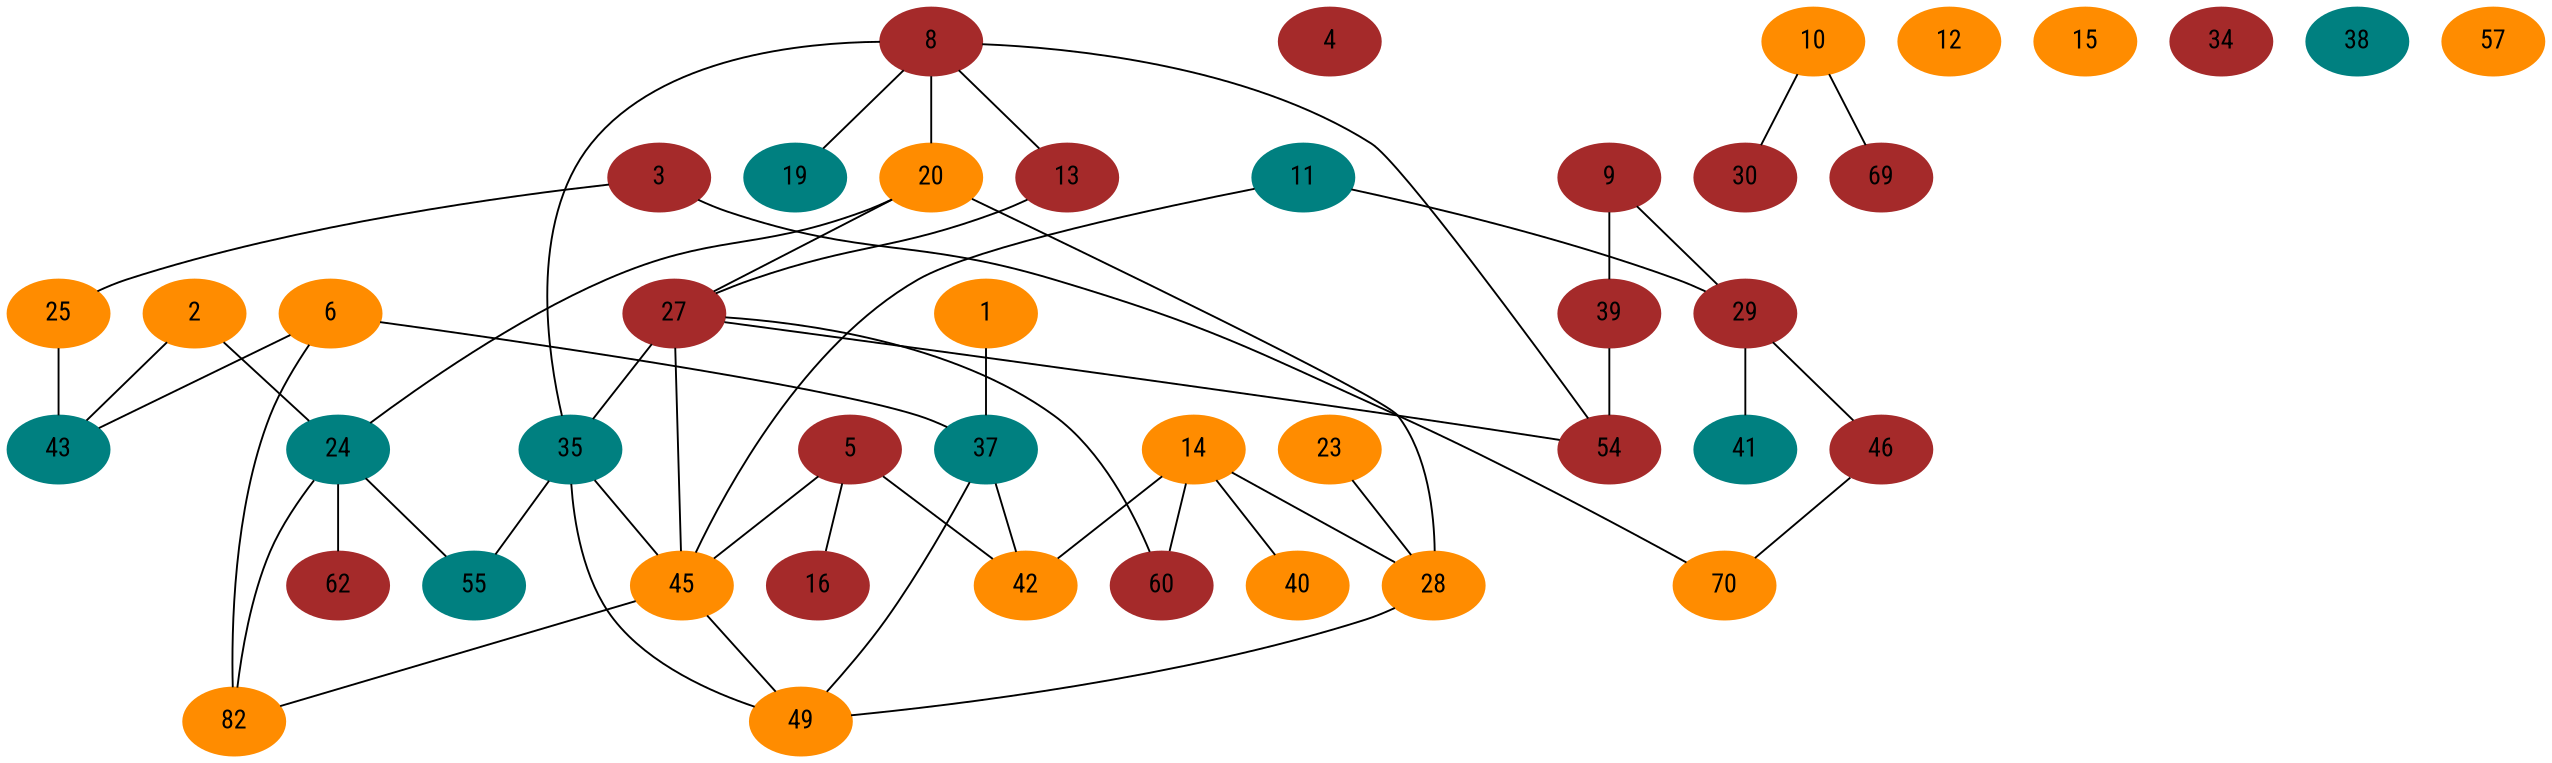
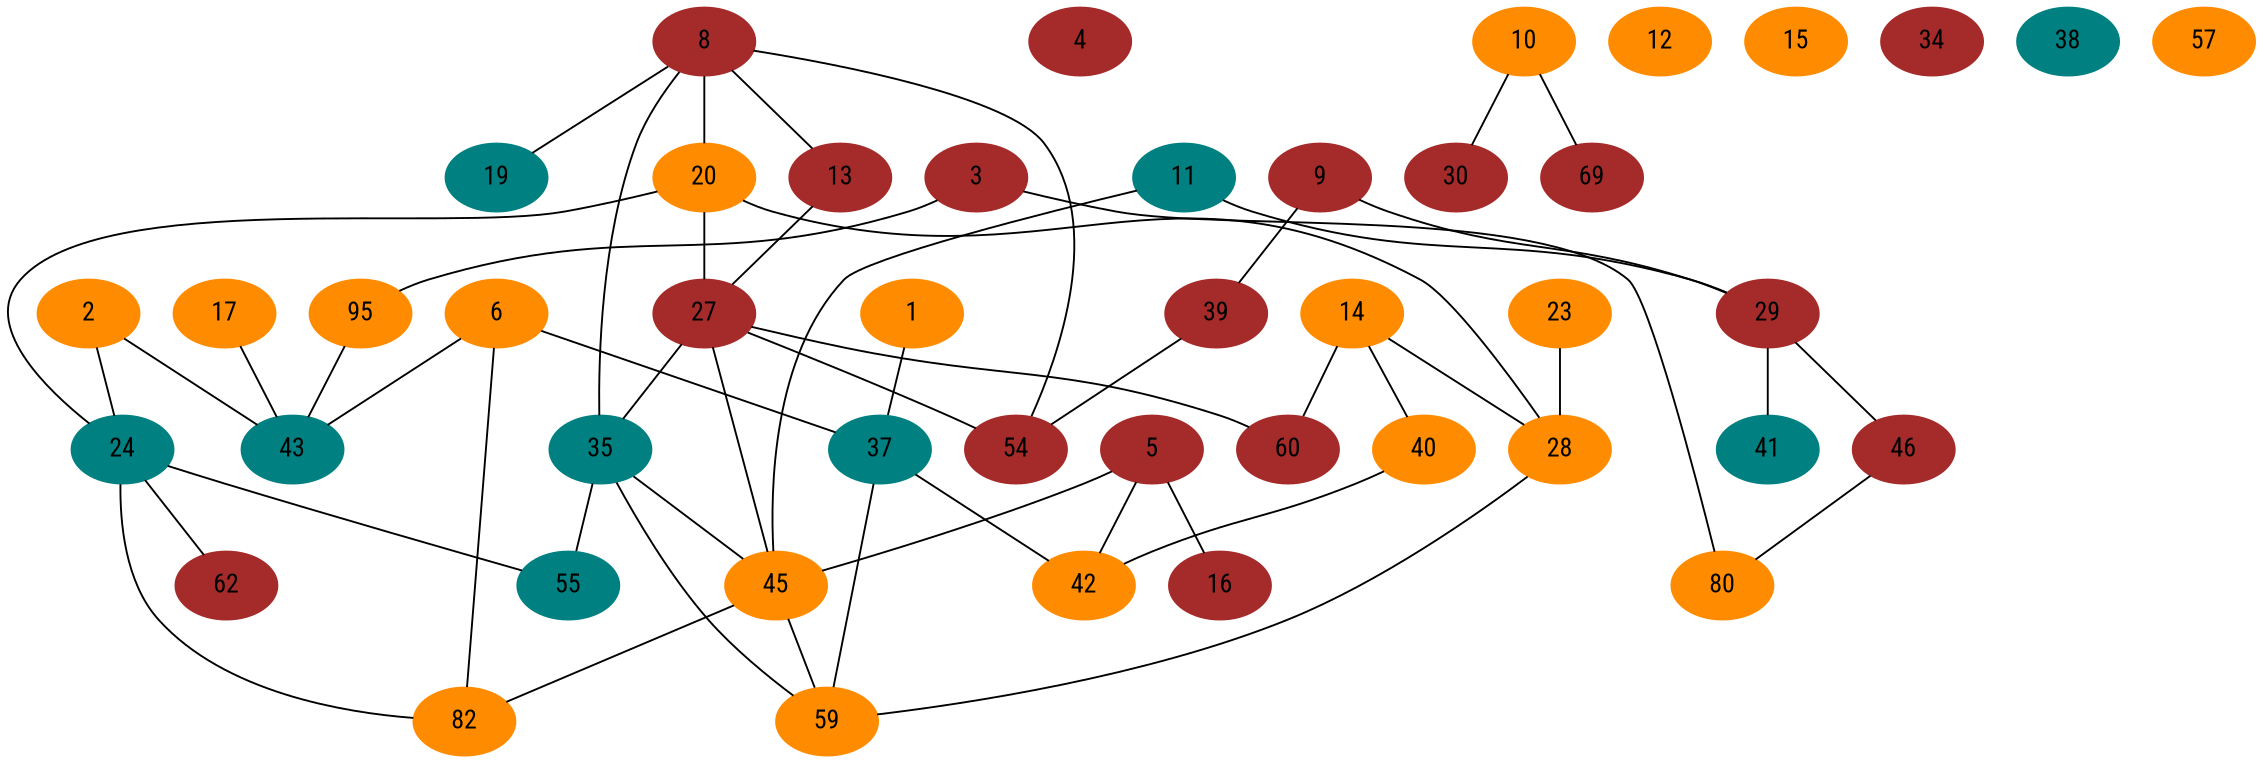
(59, 314) -> (361, 314)
none -> (225, 314)
(1110, 517) -> (1254, 518)
(1725, 586) -> (1722, 586)
(801, 722) -> (827, 722)
